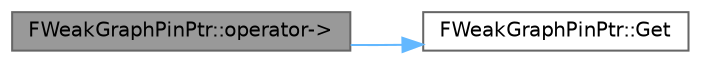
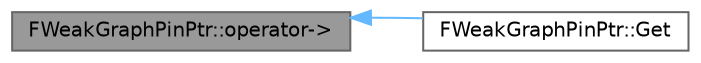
(376, 45) -> (397, 18)
